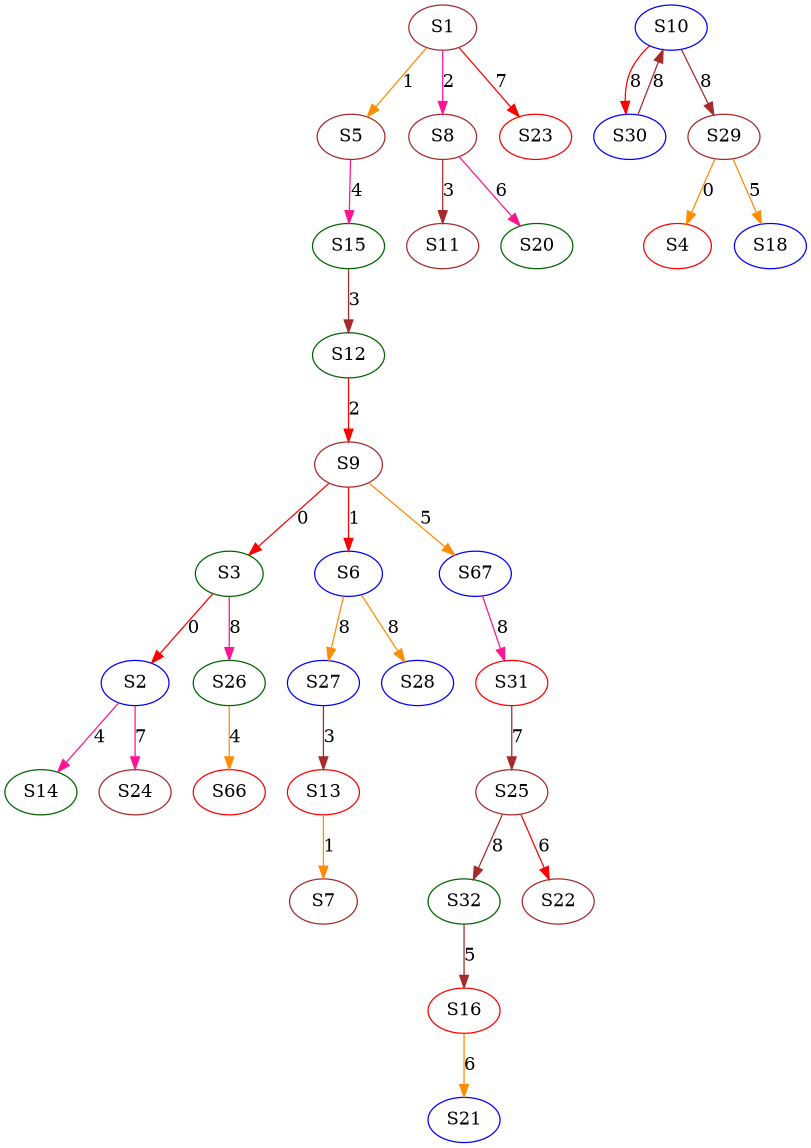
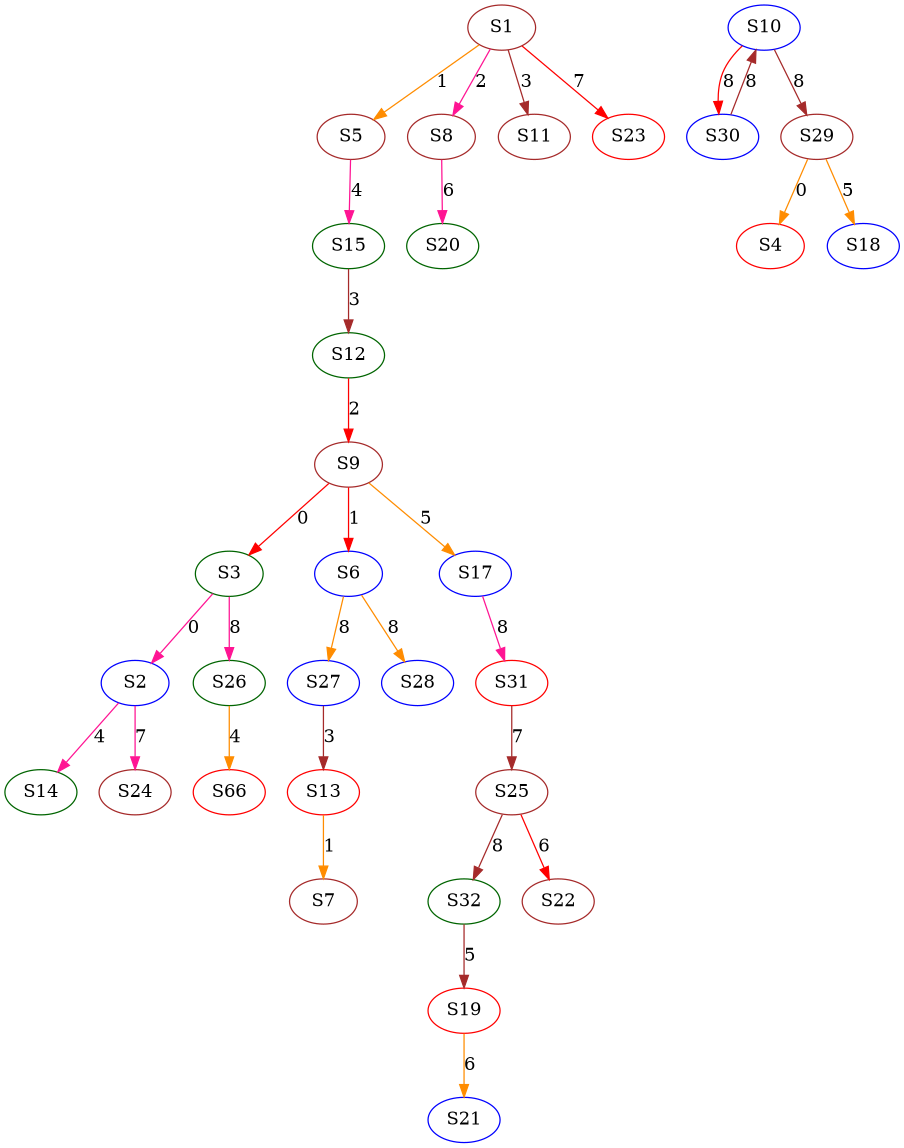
(443, 185) -> (516, 76)
(475, 574) -> (475, 574)
(187, 623) -> (187, 623)
(464, 1011) -> (464, 1011)
